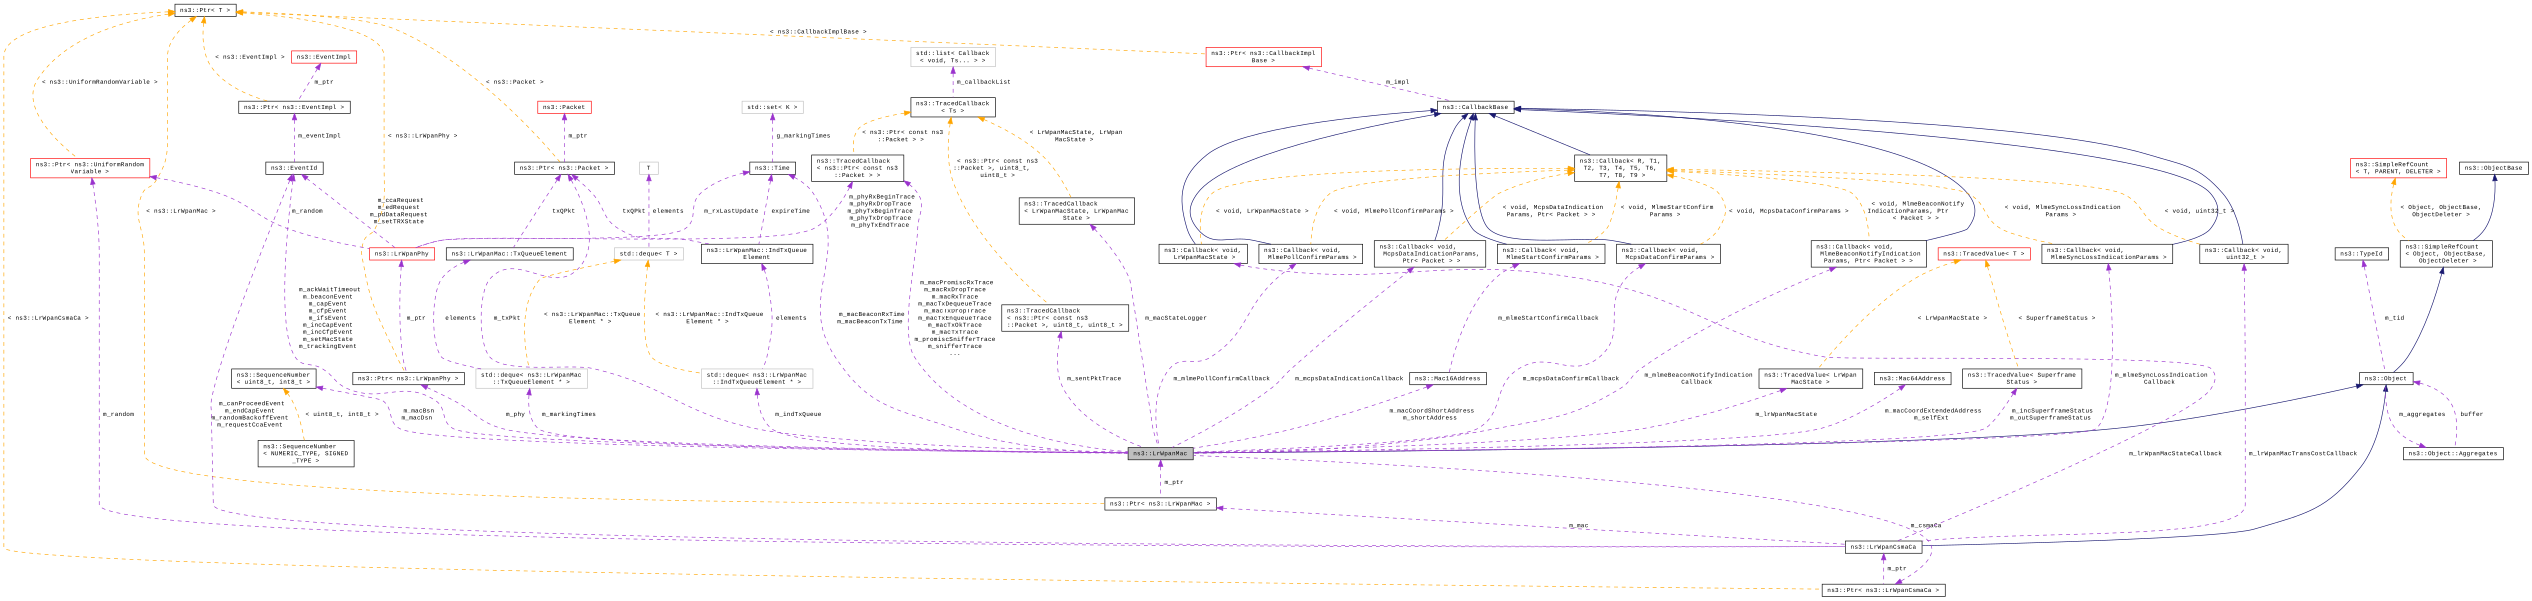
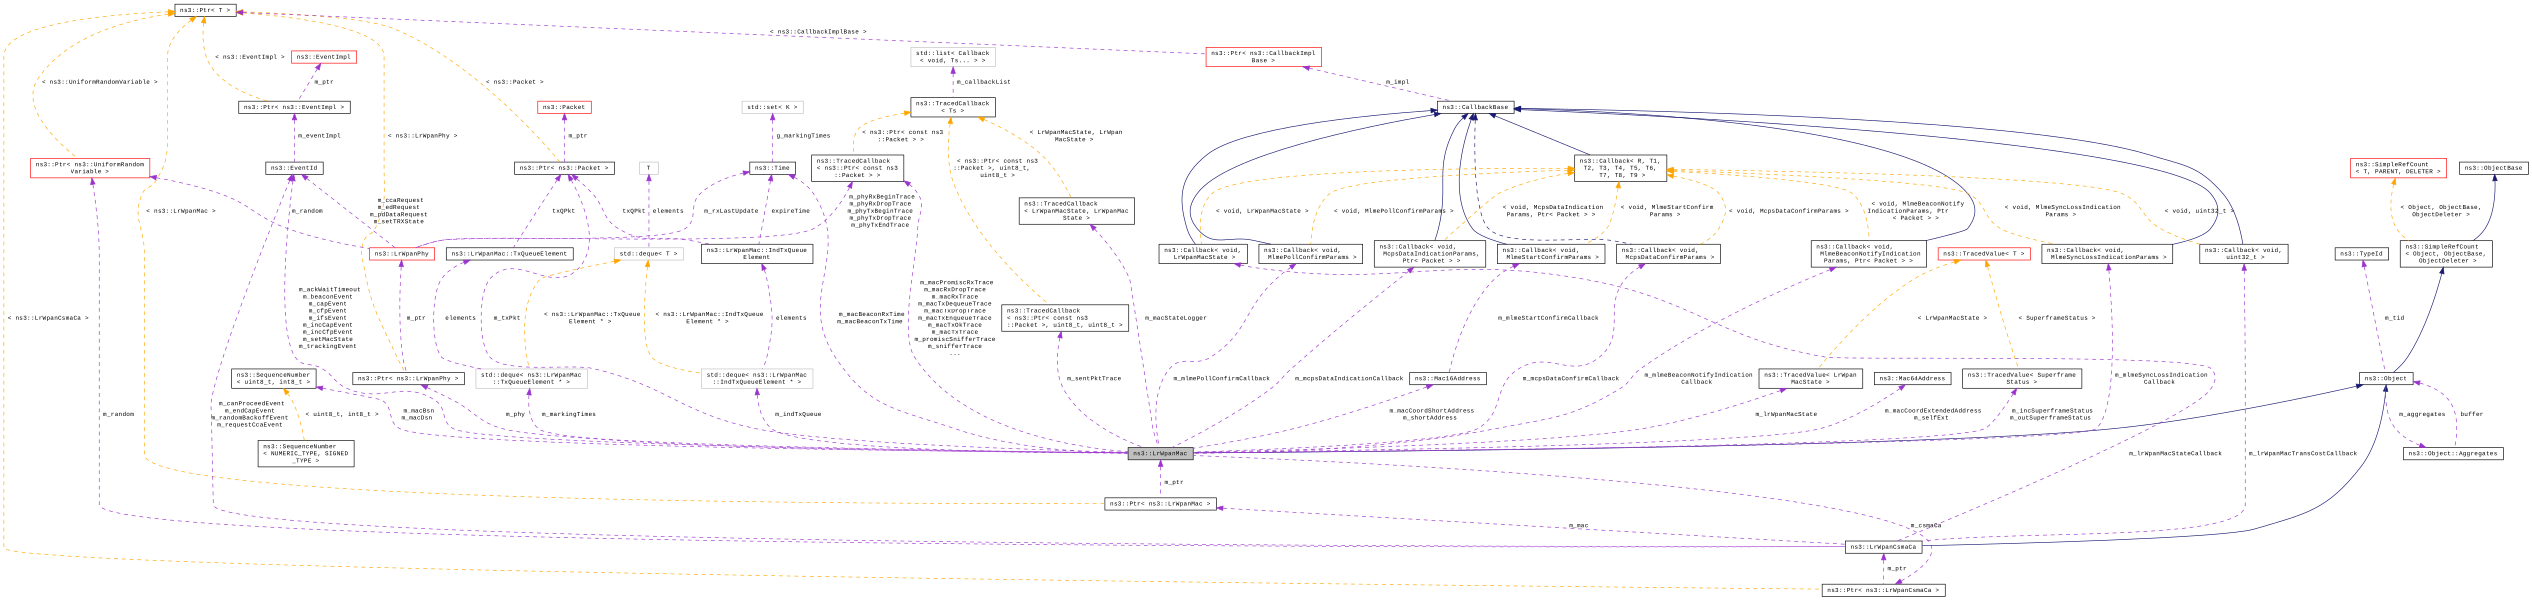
(724, 33) -> (724, 33)
(1504, 236) -> (1504, 236)
